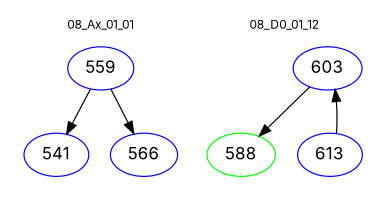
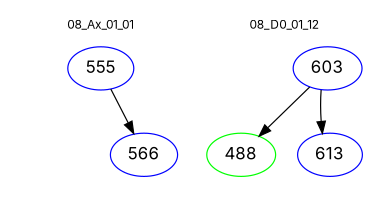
(101, 68) -> (101, 68)
(337, 118) -> (321, 106)
(56, 155) -> none
(241, 155) -> (241, 155)
